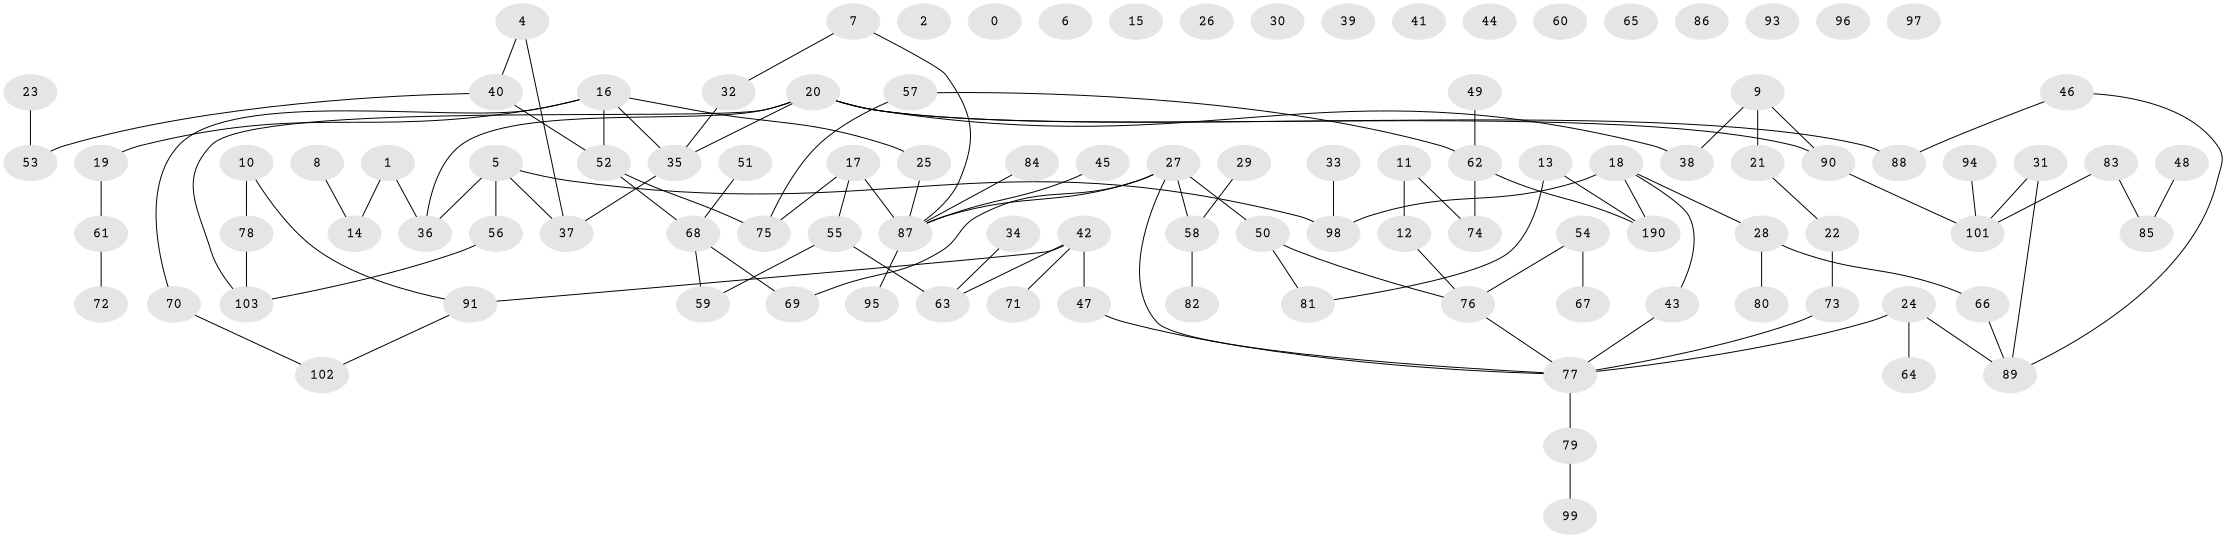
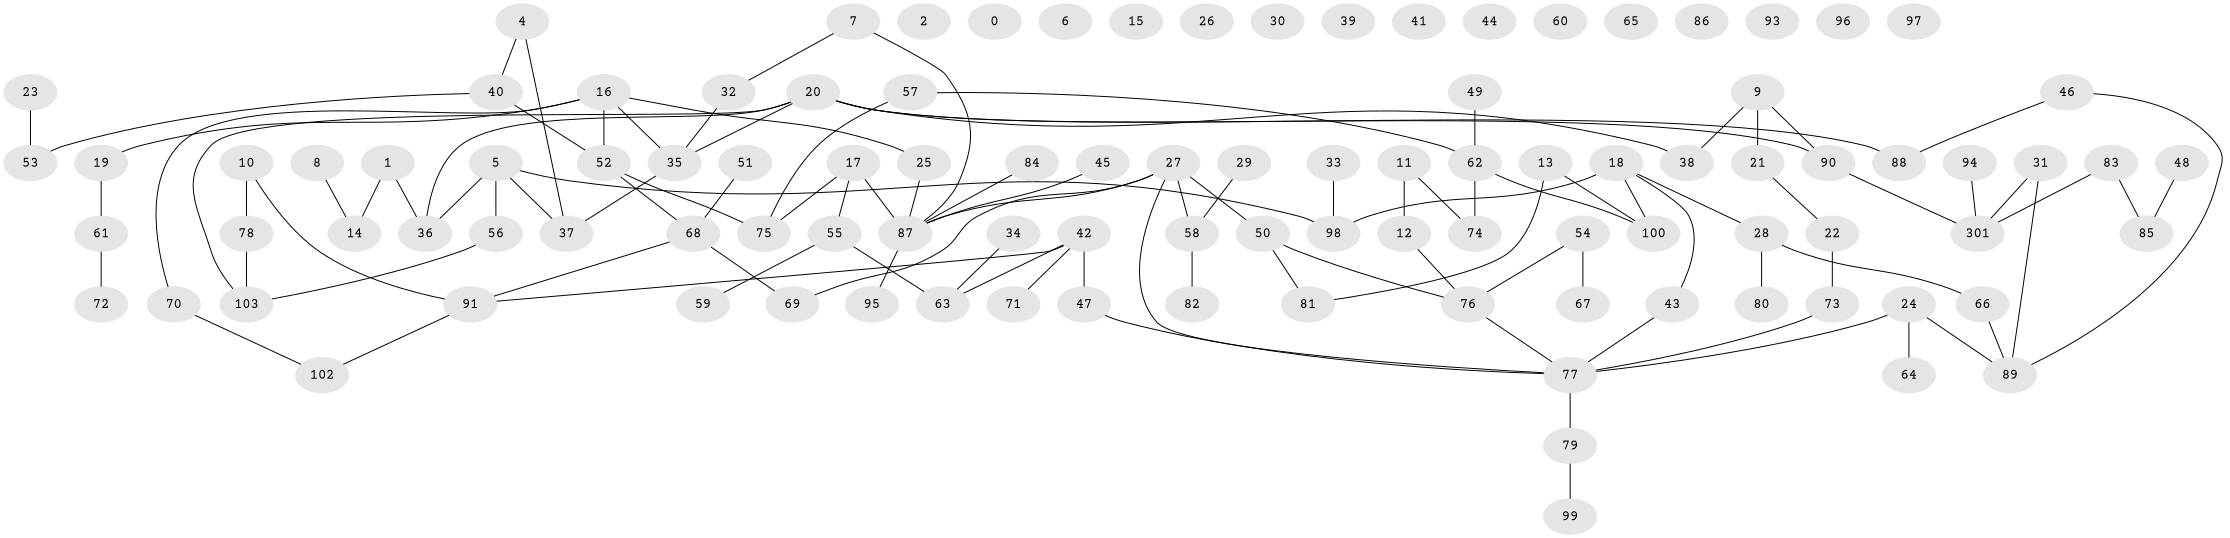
(1654, 234) -> (1654, 234)
(1978, 234) -> (1978, 234)
(698, 269) -> (582, 269)
